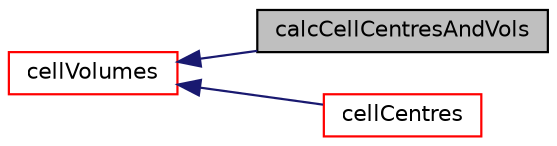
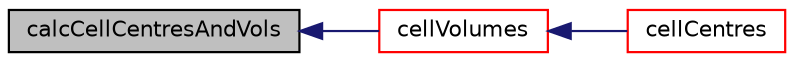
(229, 55) -> (351, 31)
